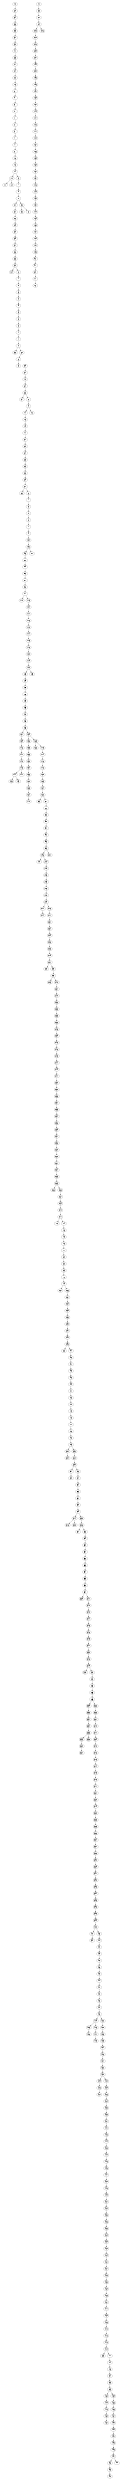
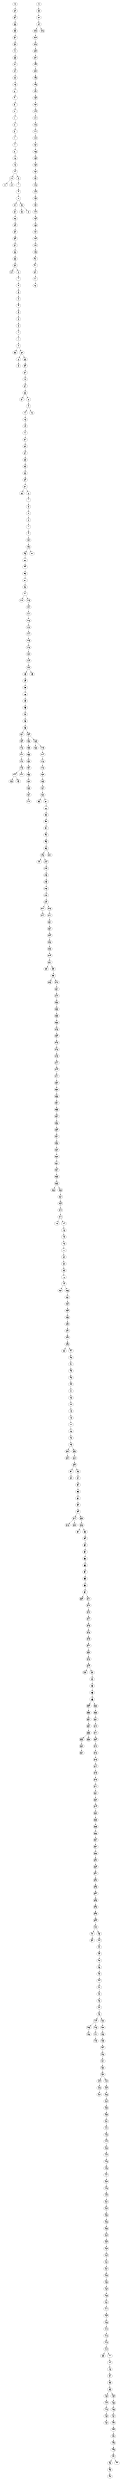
none -> (25, 359)
